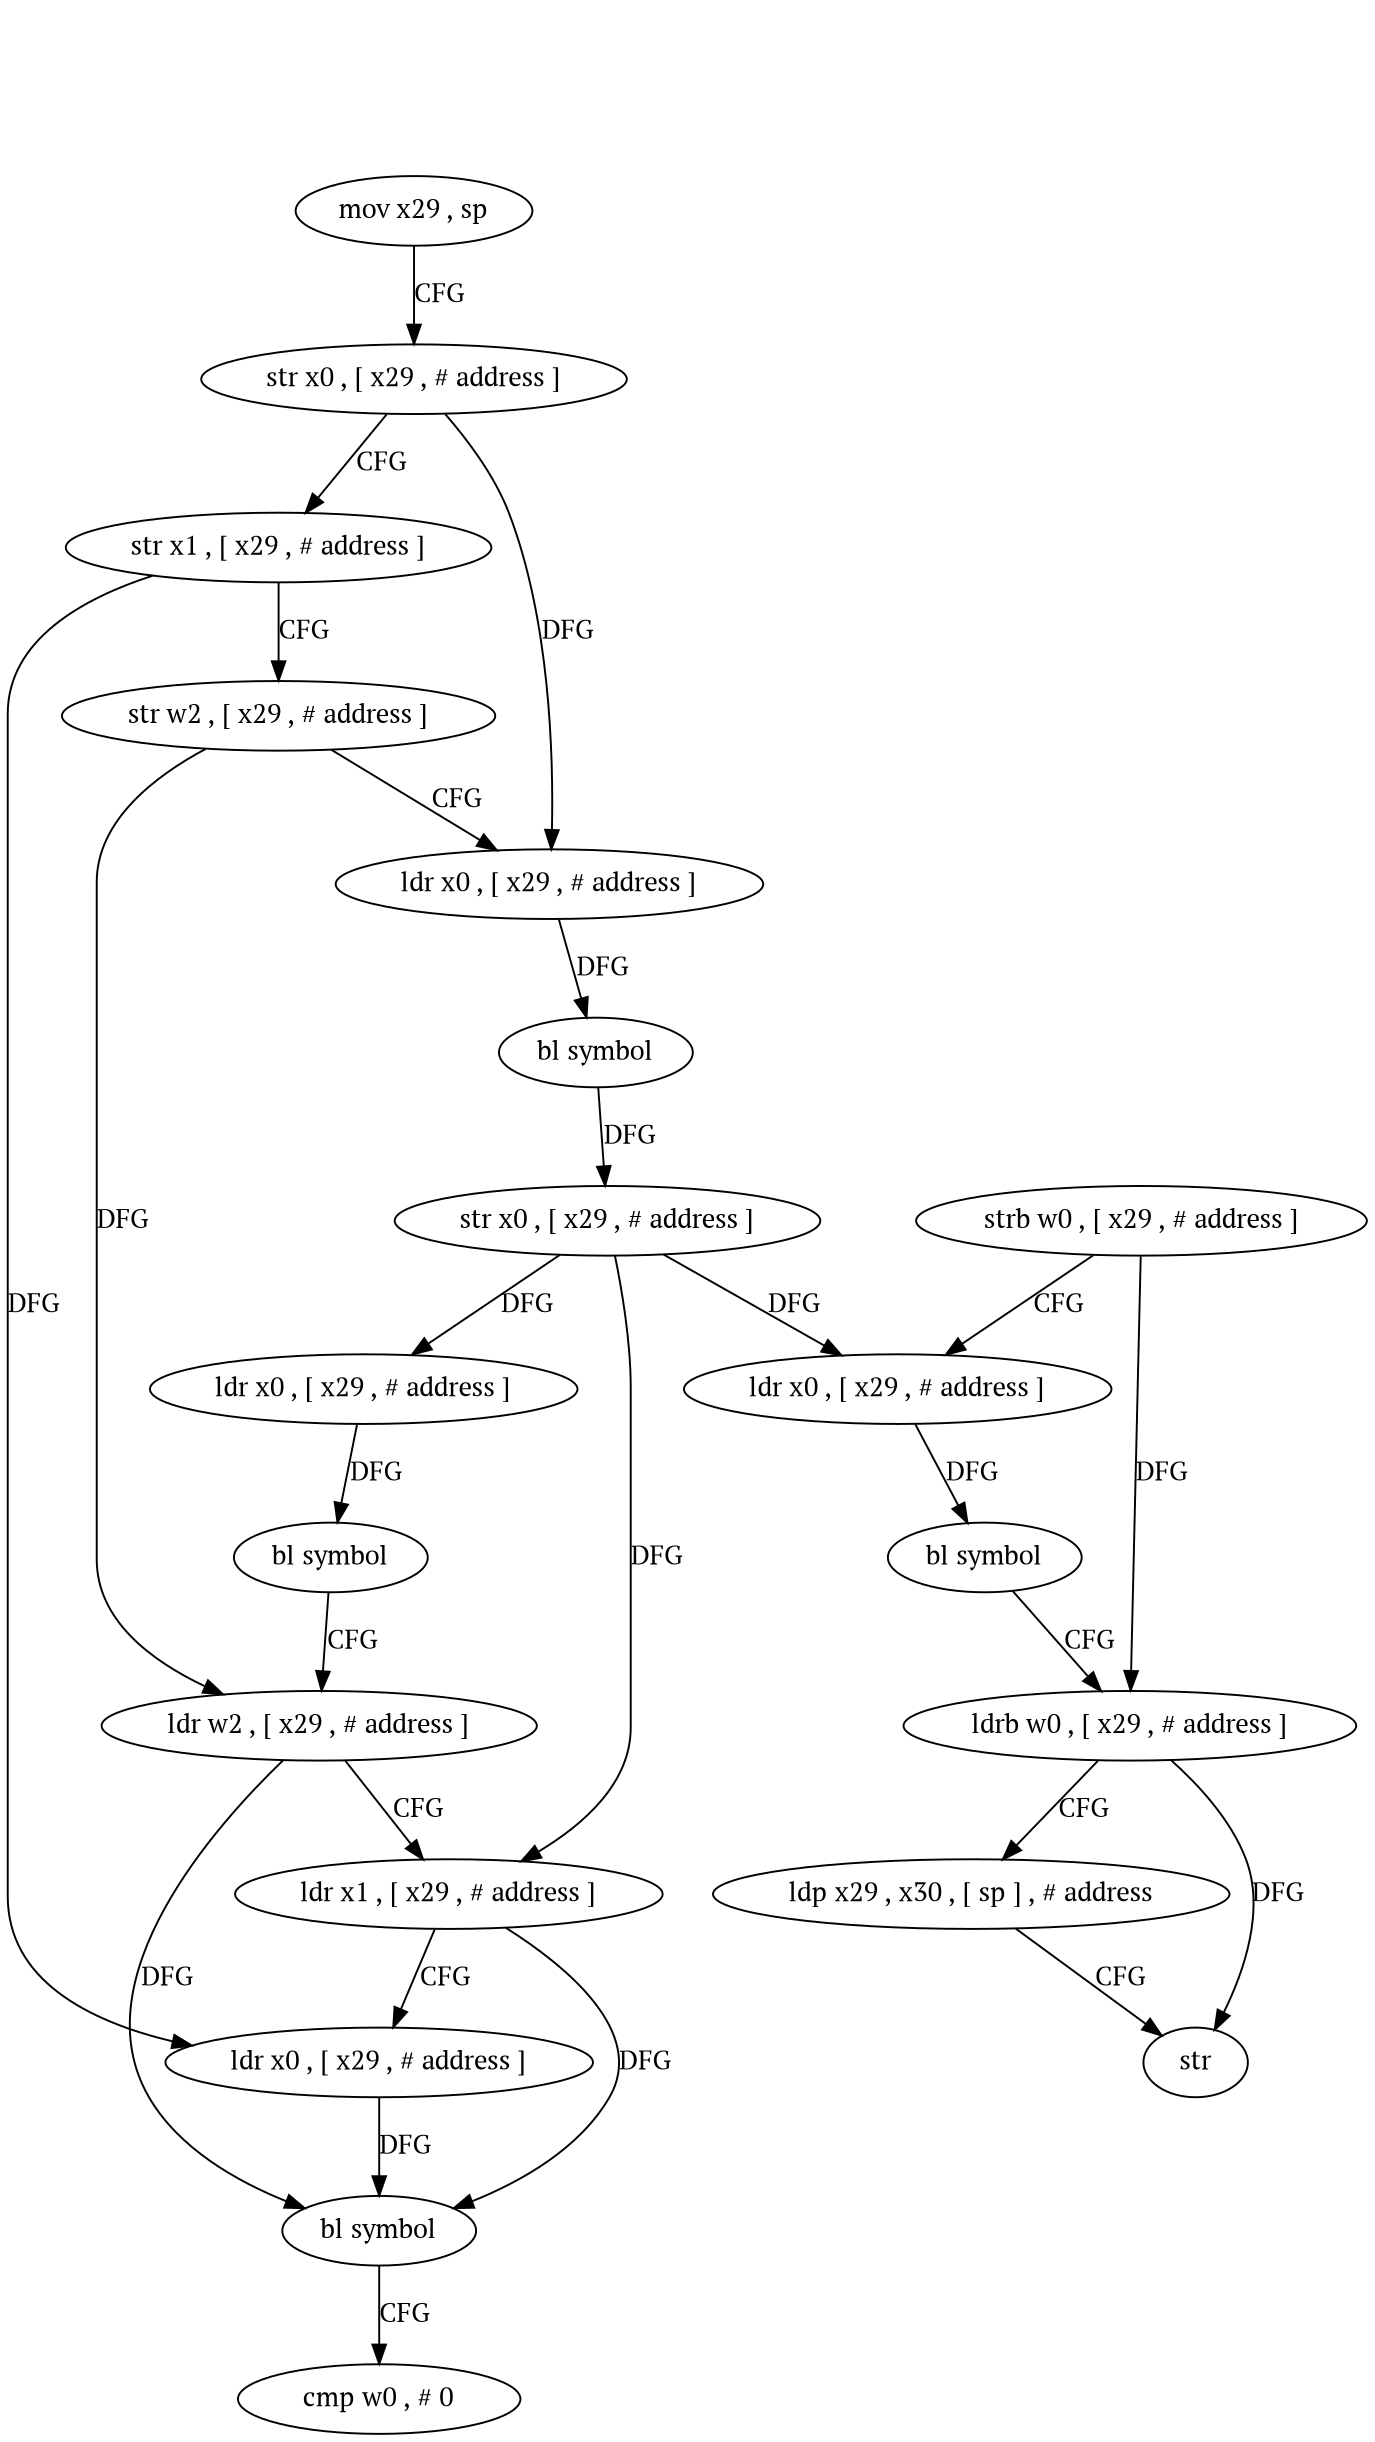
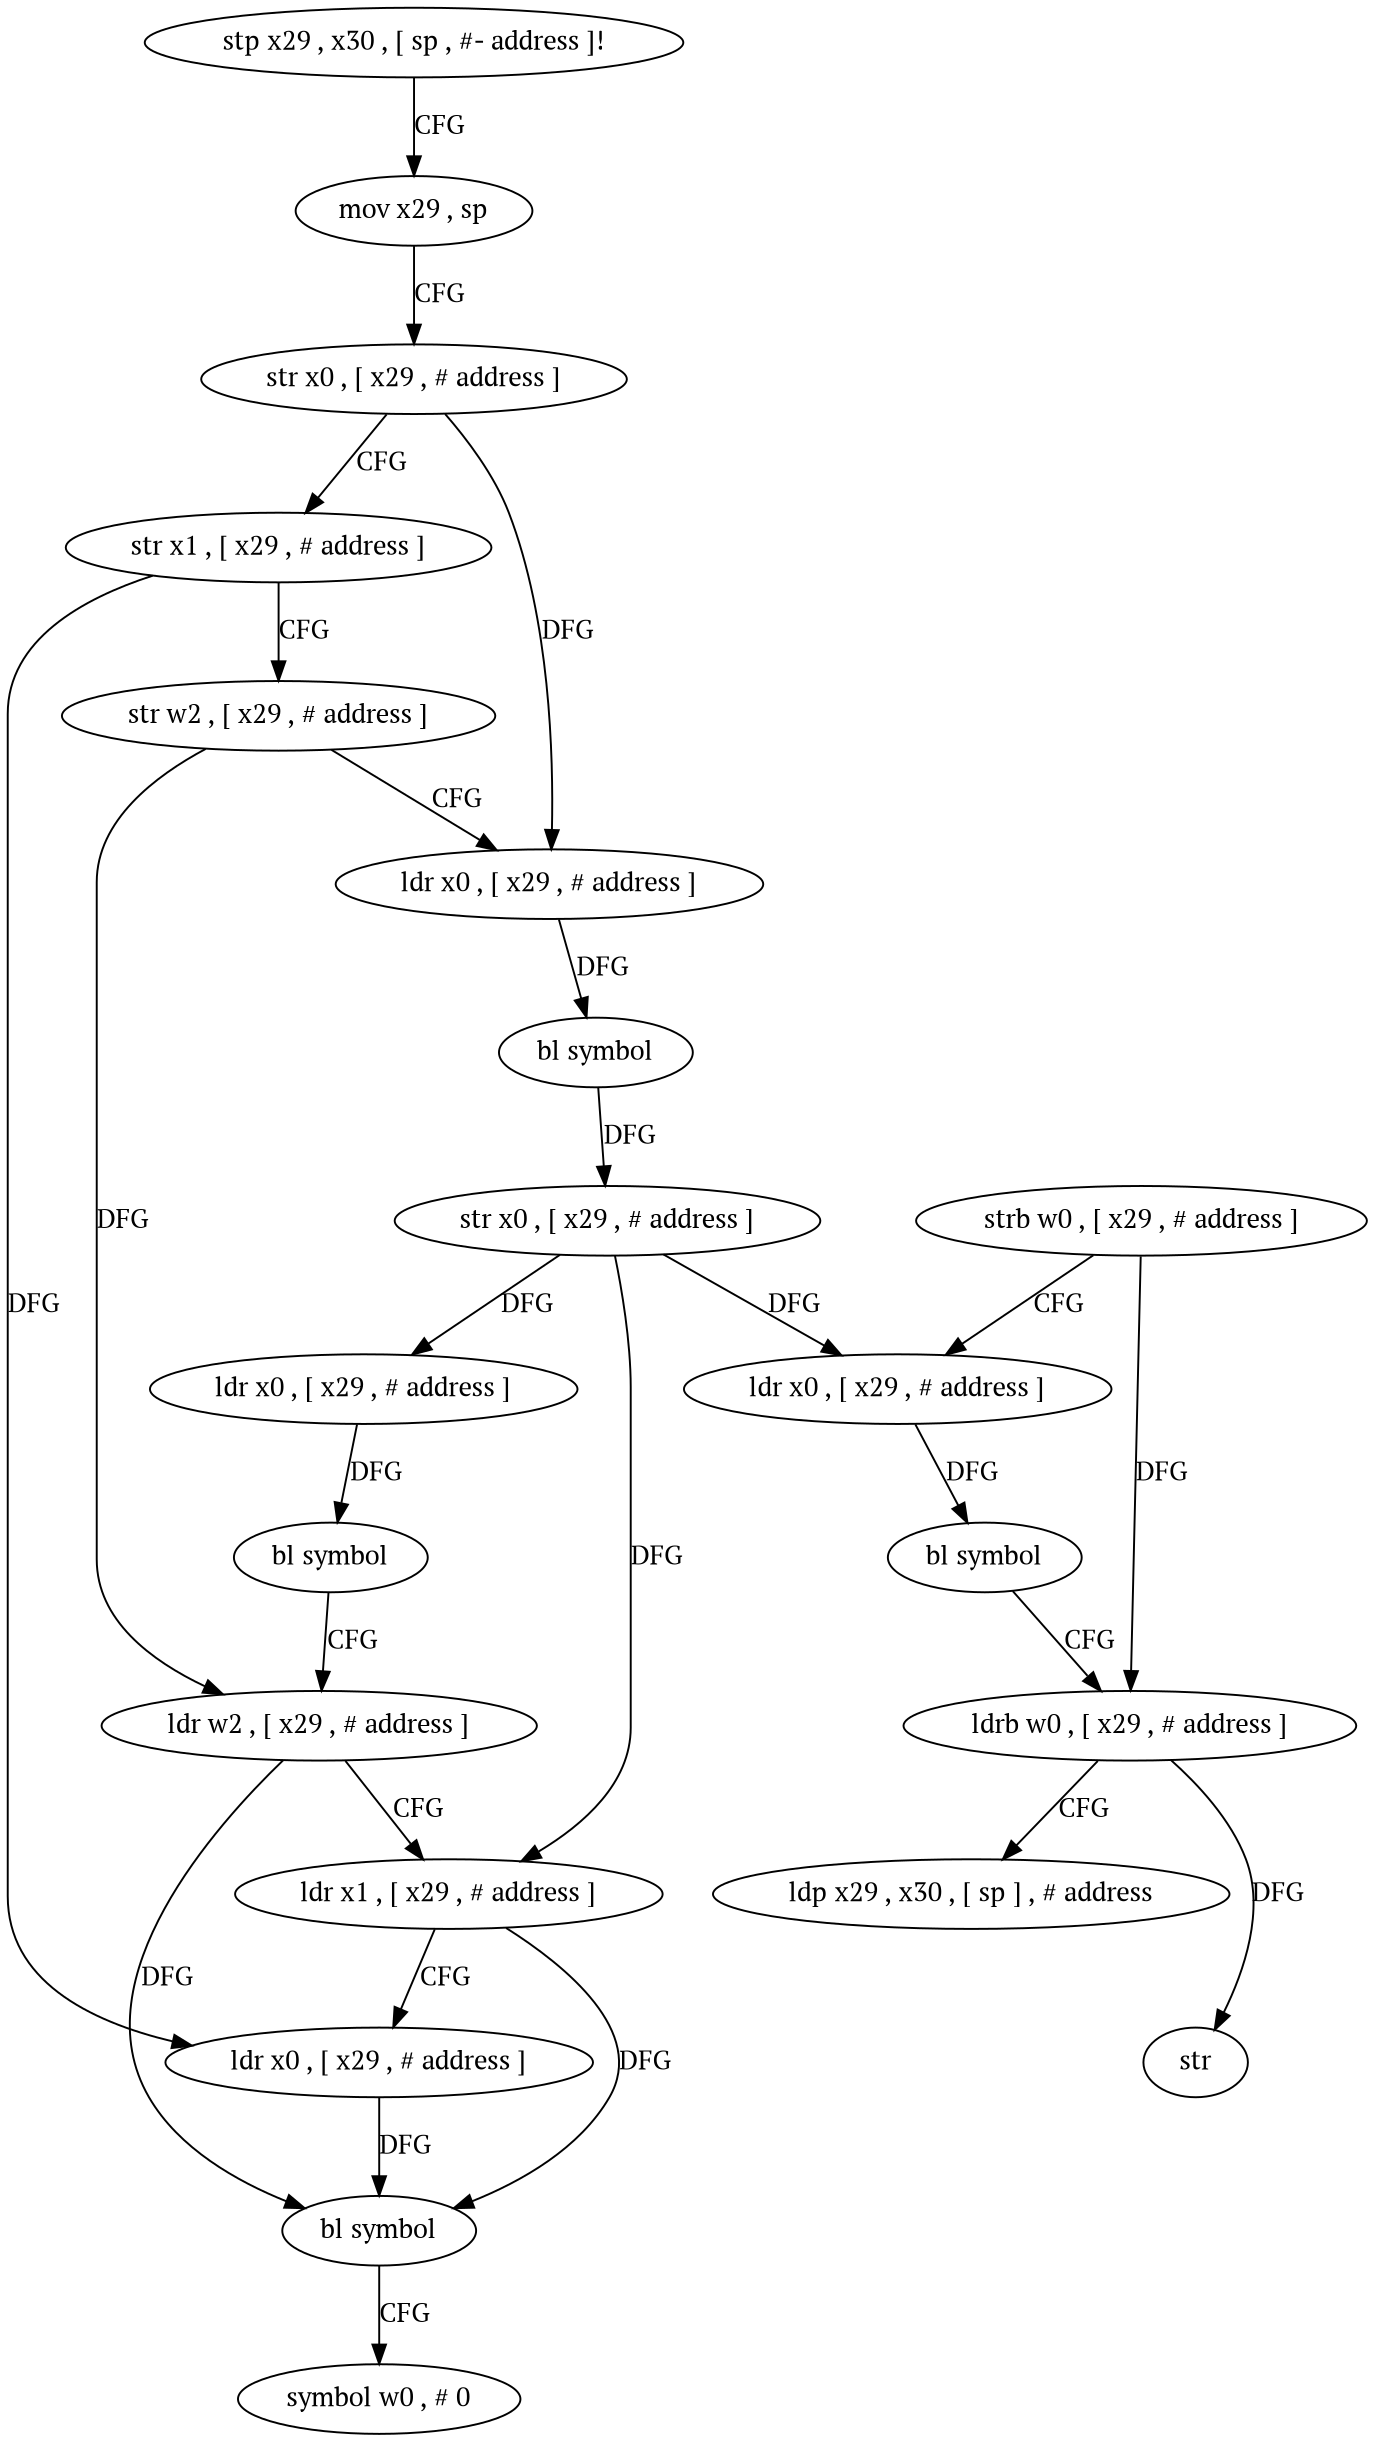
none -> (414, 43)
(1081, 1976) -> none
(379, 2399) -> (379, 2399)
